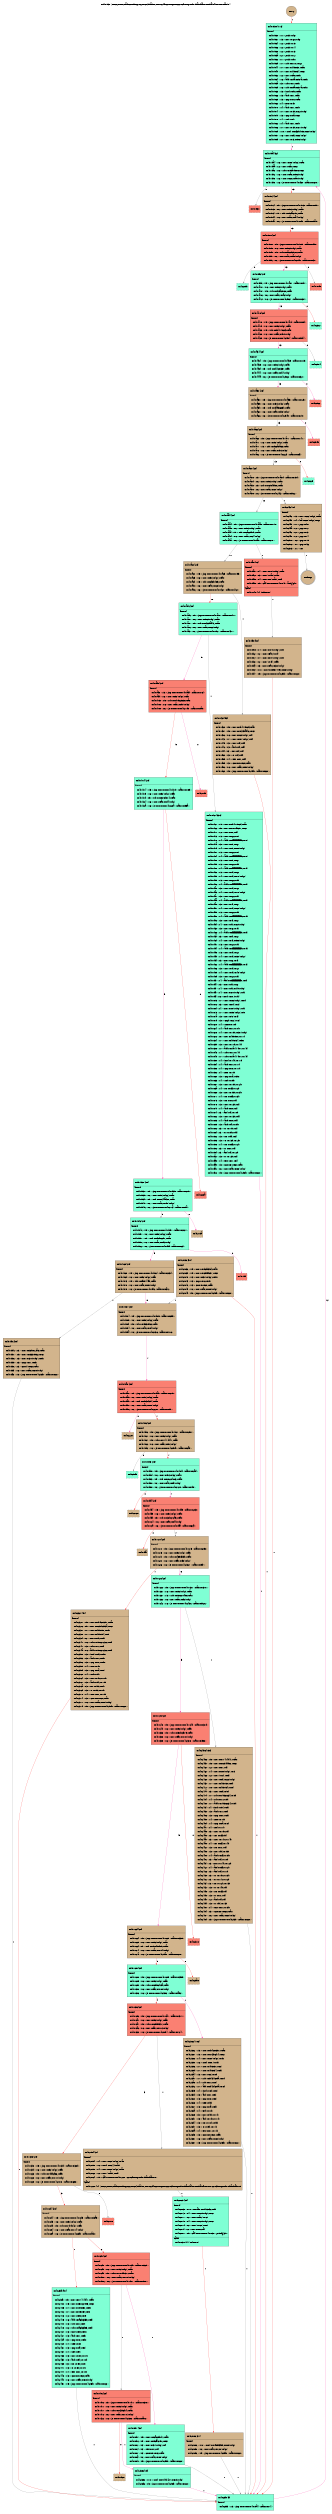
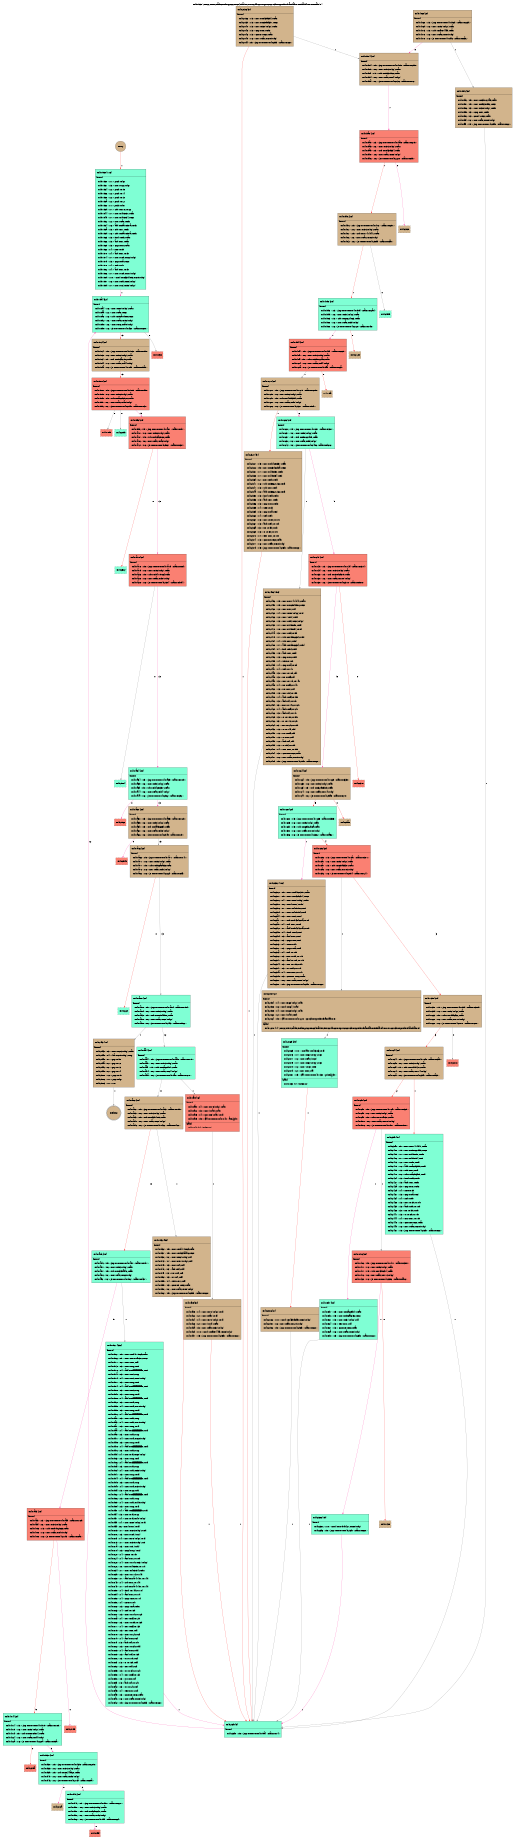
(279, 287) -> (157, 433)
(271, 481) -> (161, 1011)
(152, 1255) -> none
